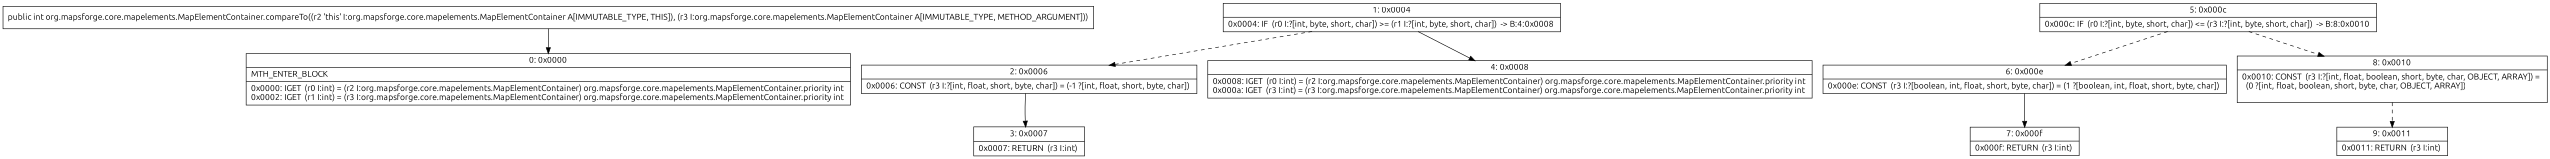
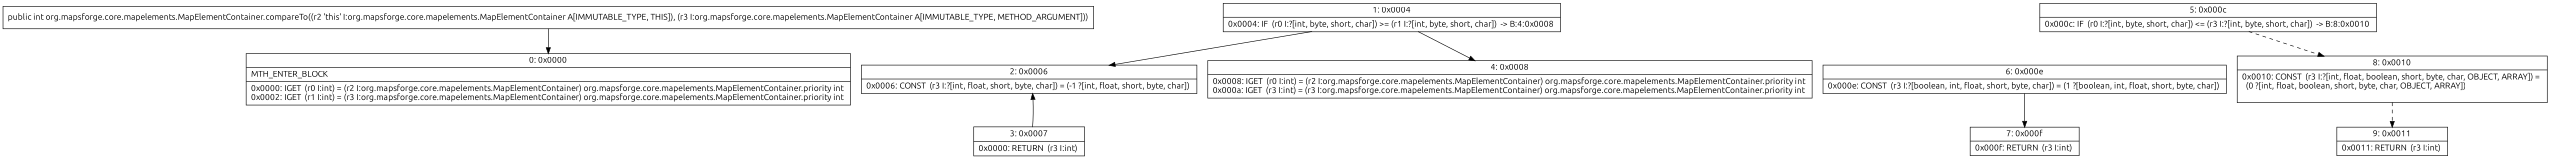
(2119, 47) -> none
(1214, 48) -> (1214, 48)
(1025, 107) -> (1033, 113)
(1029, 148) -> (1029, 148)
